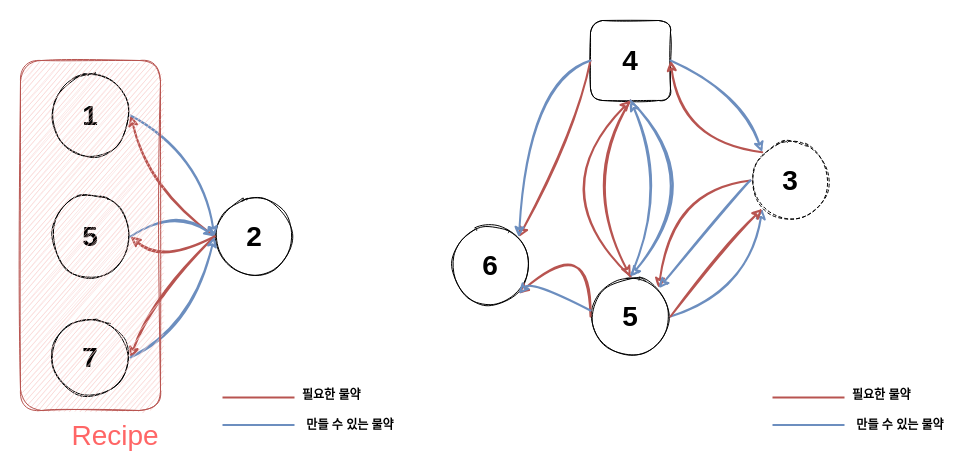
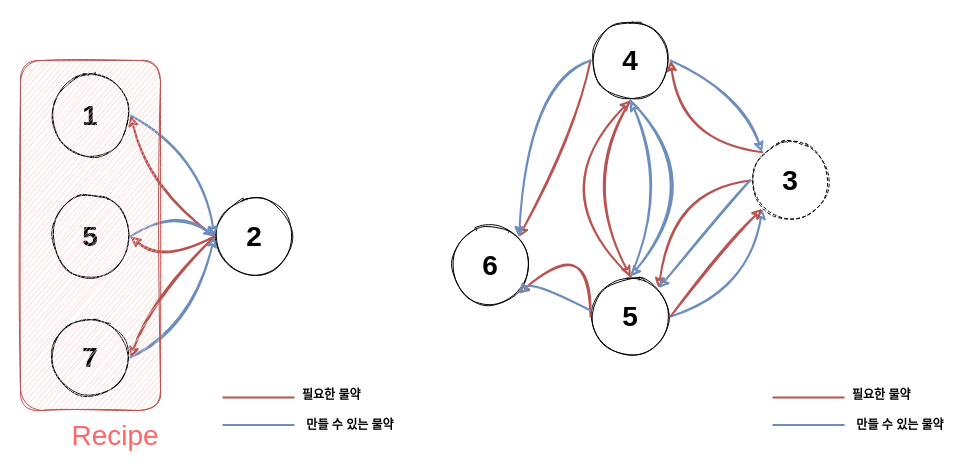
(631, 61) -> (631, 61)
